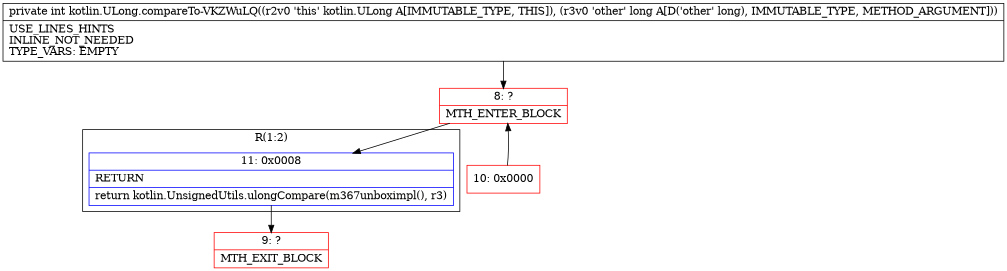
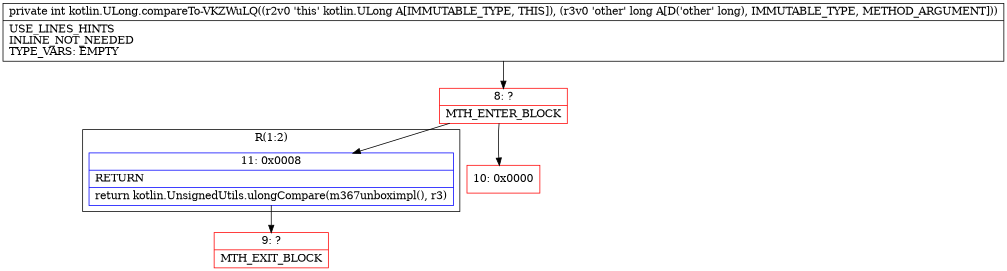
(508, 148) -> (498, 141)
